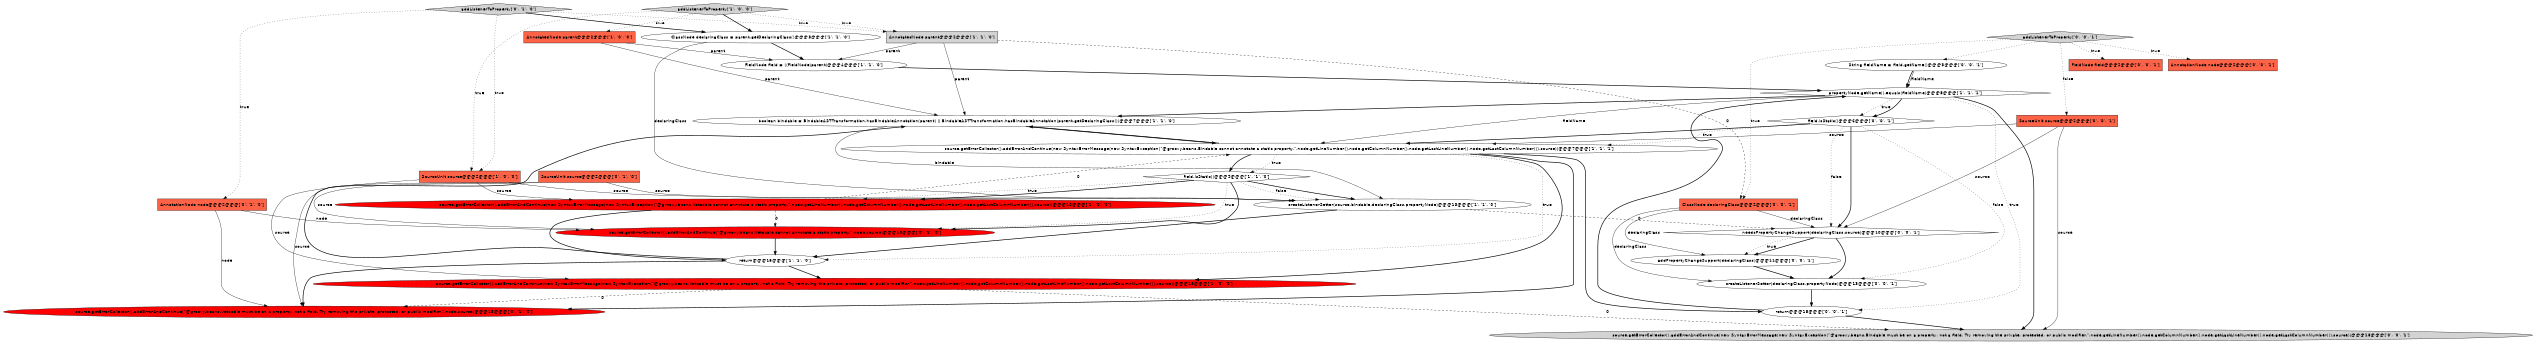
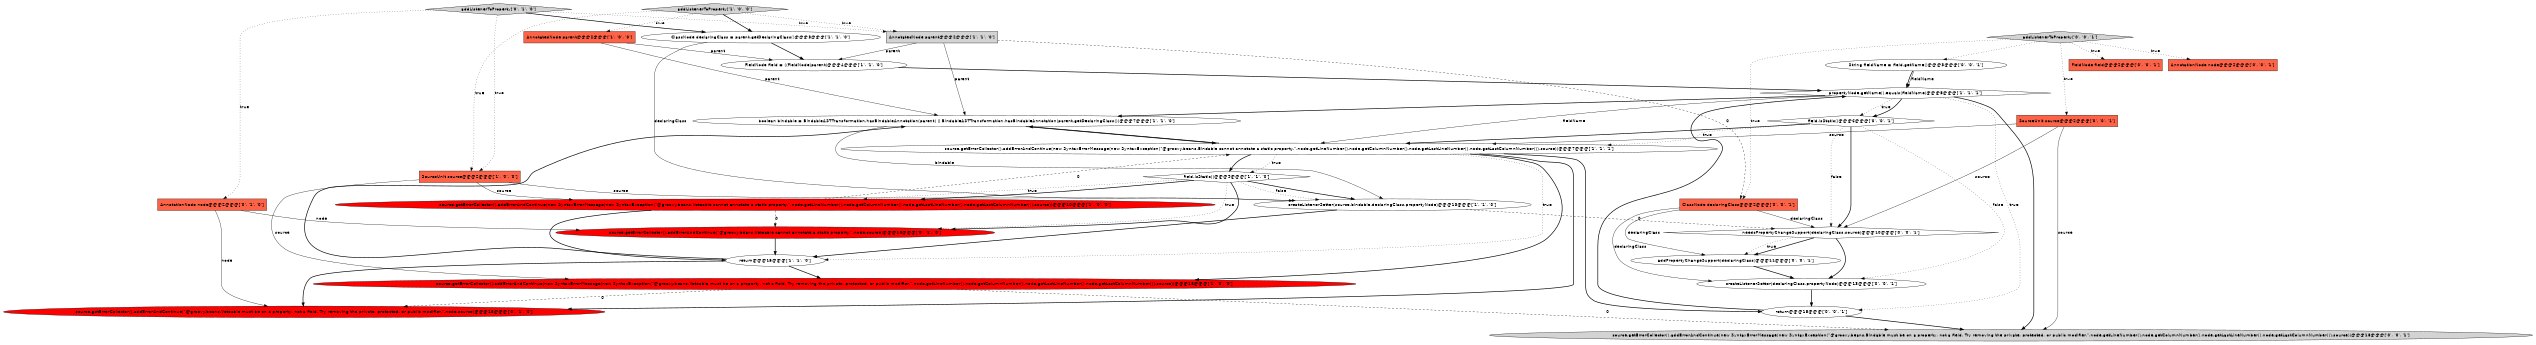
(2068, 79) -> (2068, 79)
(589, 177) -> none
